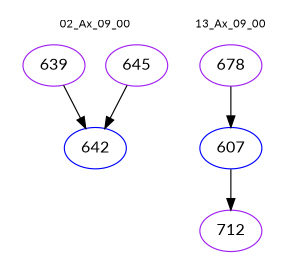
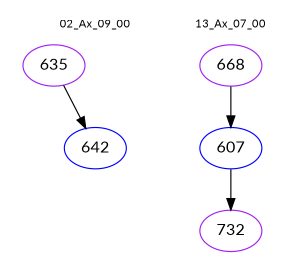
(231, 25) -> (231, 25)
(54, 65) -> (54, 65)
(137, 65) -> none
(231, 65) -> (231, 65)
(231, 231) -> (231, 231)
